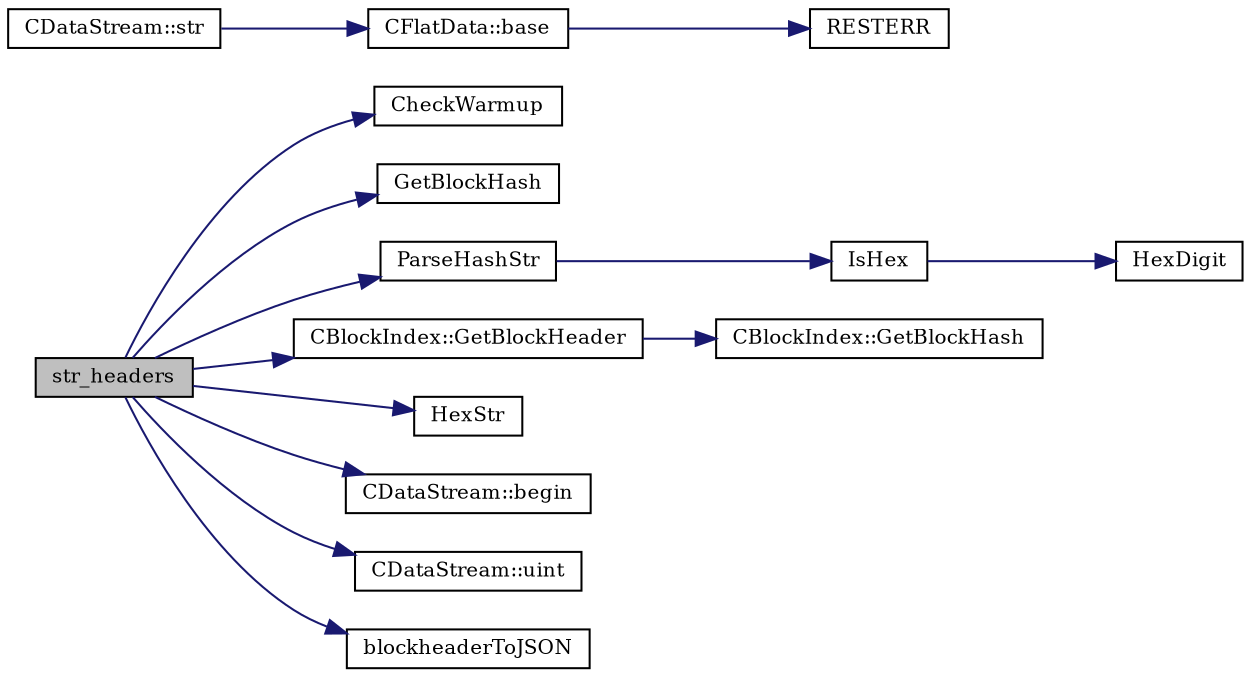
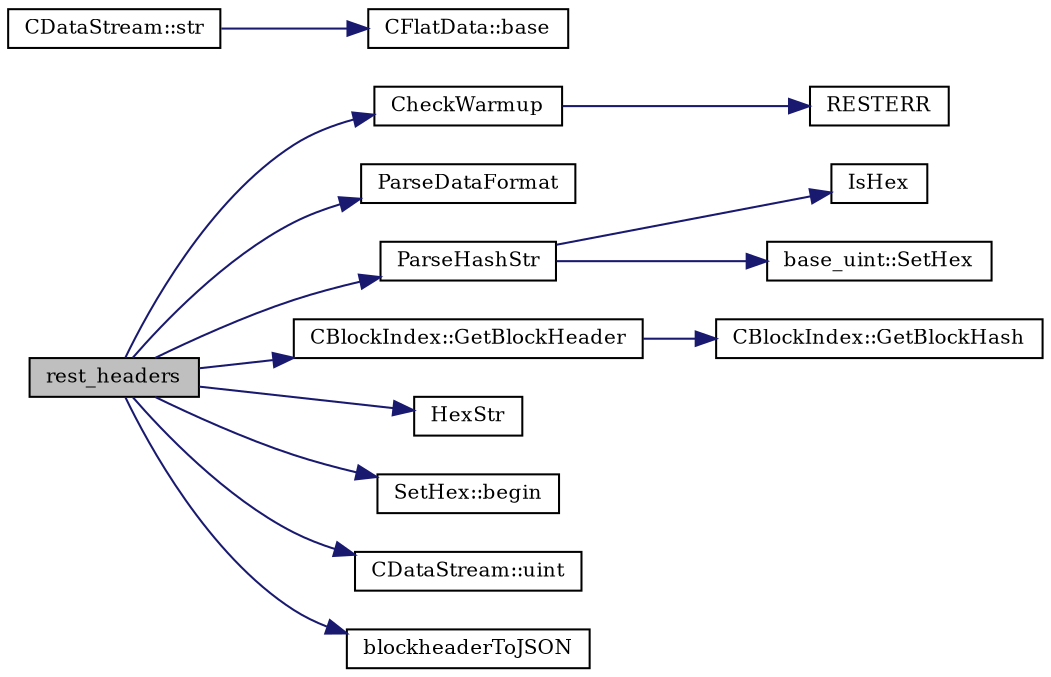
(678, 29) -> (676, 106)
(468, 184) -> (468, 184)
none -> (879, 261)
(1179, 261) -> none
(114, 377) -> (114, 377)
(468, 494) -> (468, 494)
